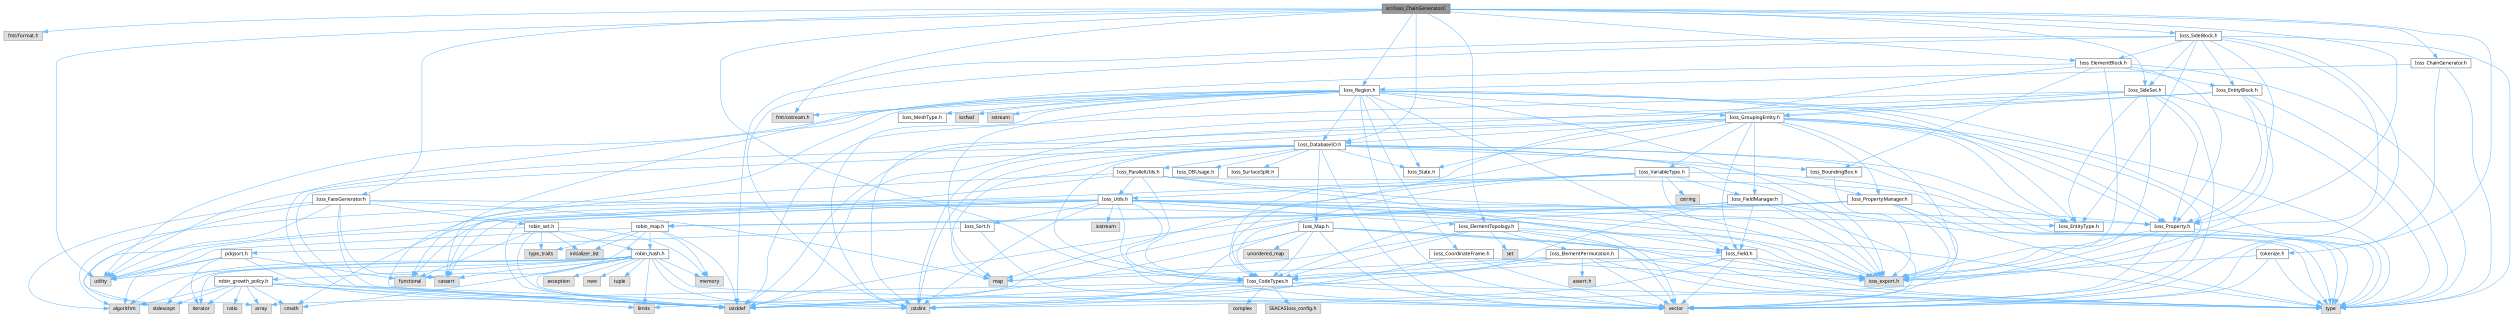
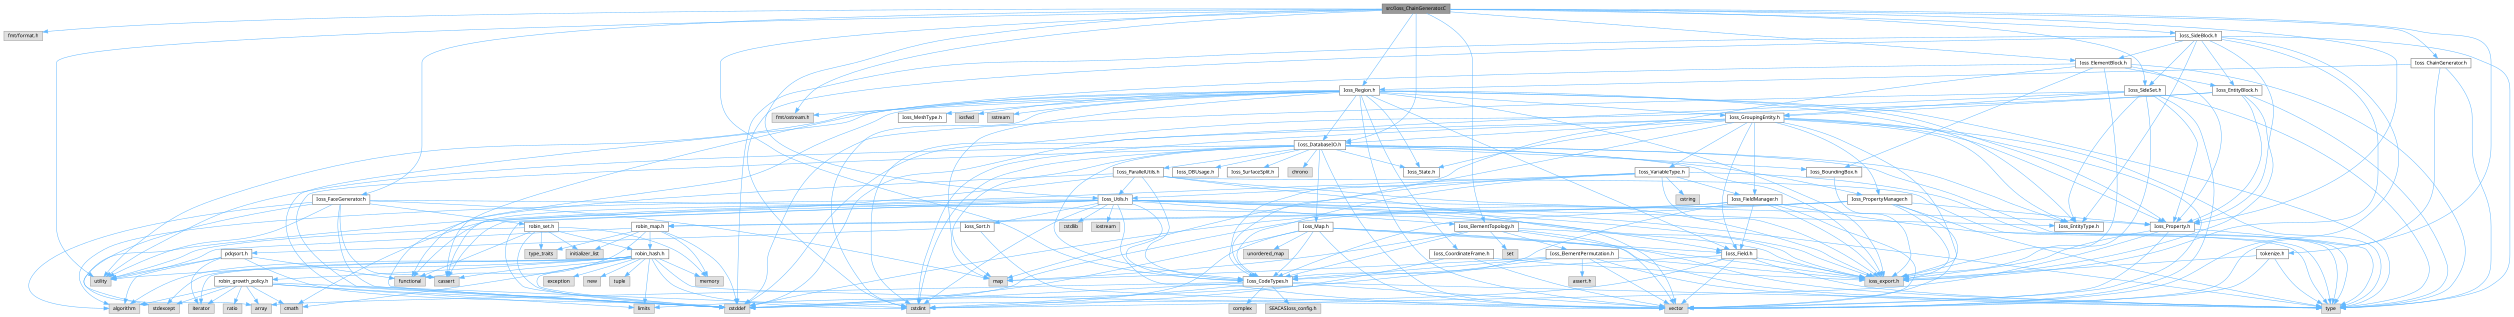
none -> (889, 53)
none -> (1300, 172)
none -> (1071, 227)
